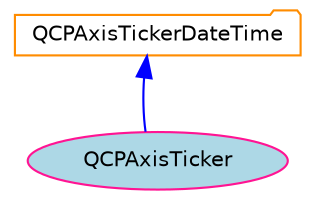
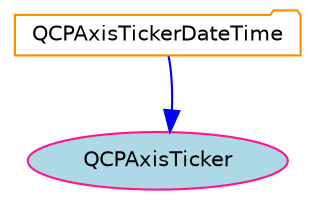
(143, 105) -> (172, 83)
